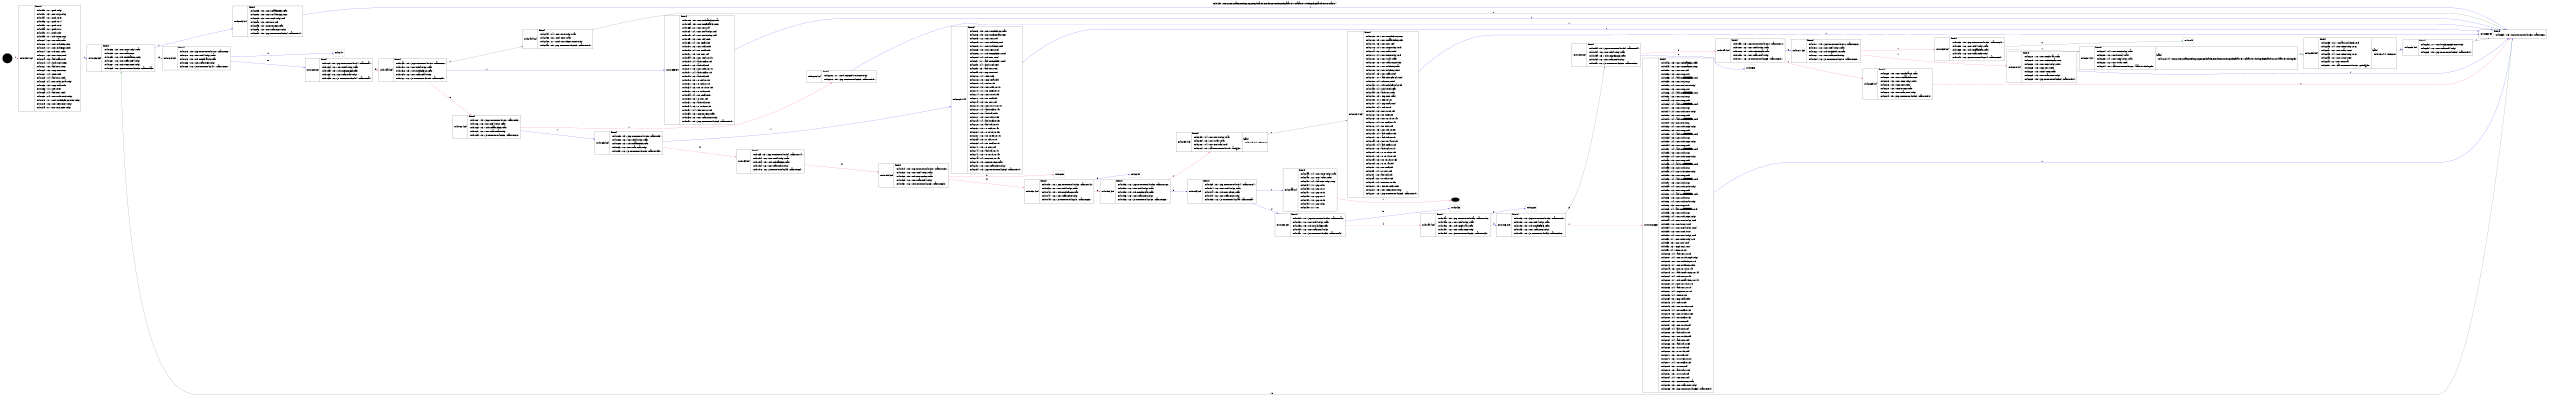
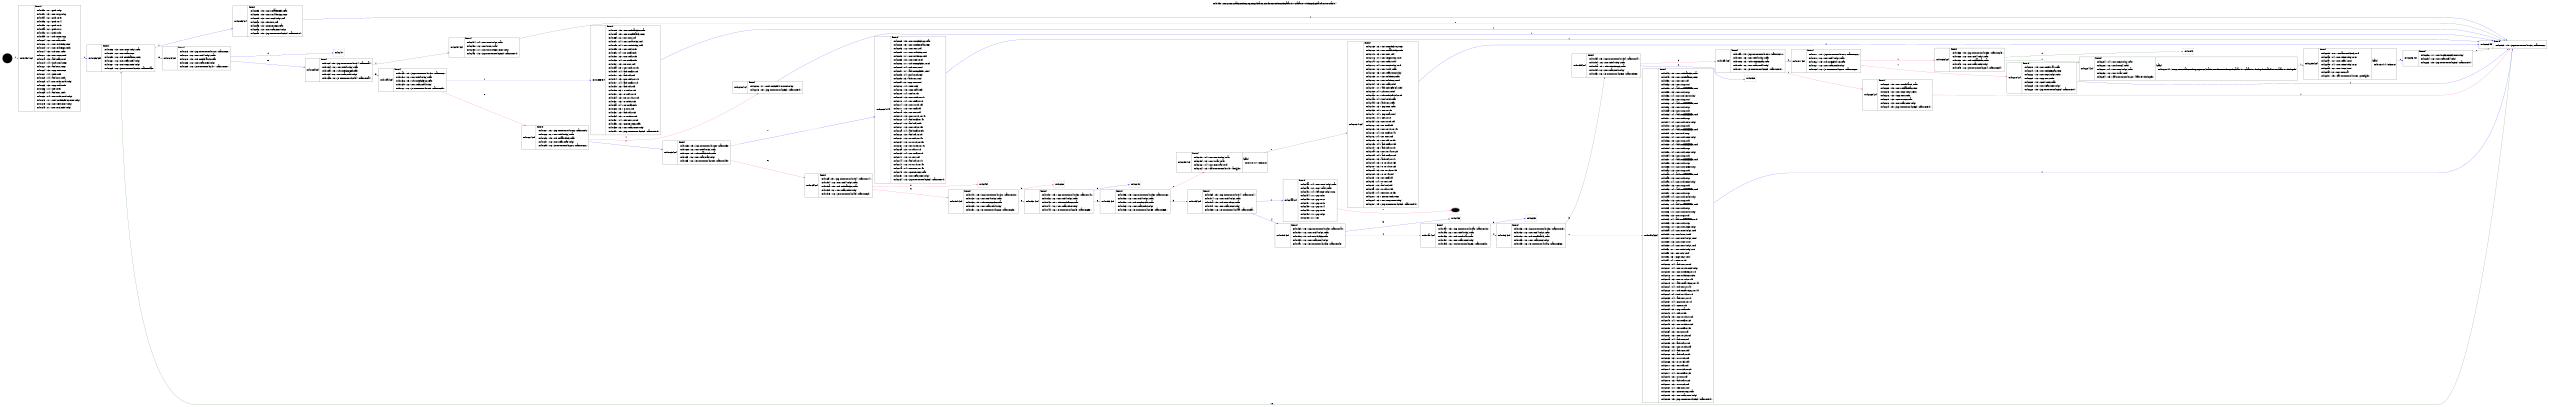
(484, 55) -> (410, 59)
none -> (983, 184)
